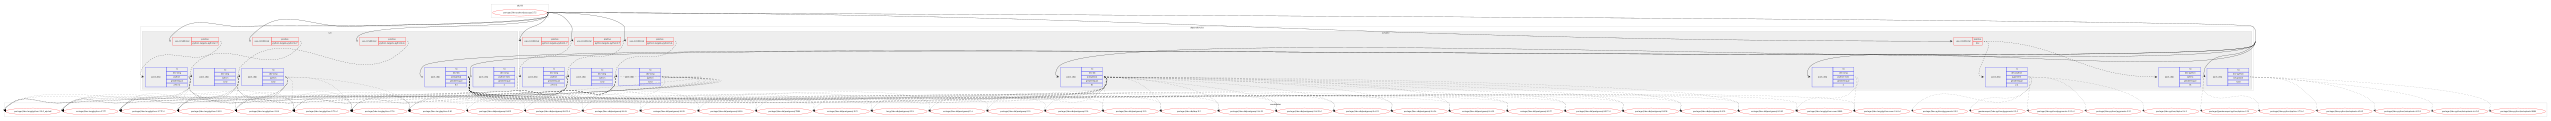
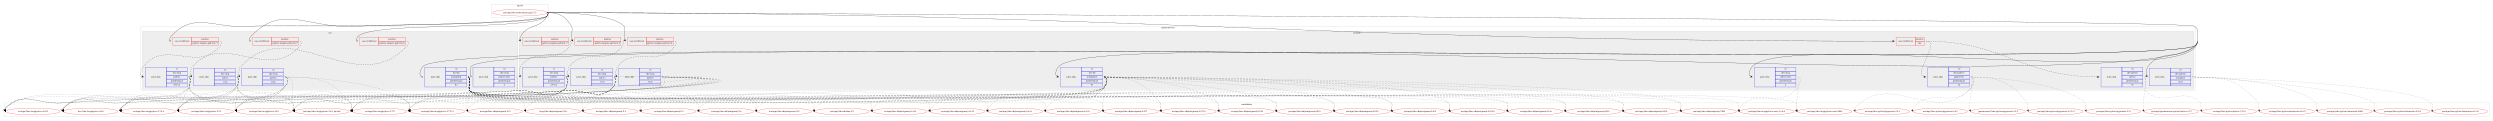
(264, 111) -> (91, 111)
(1304, 111) -> none
(2171, 111) -> (1882, 111)
